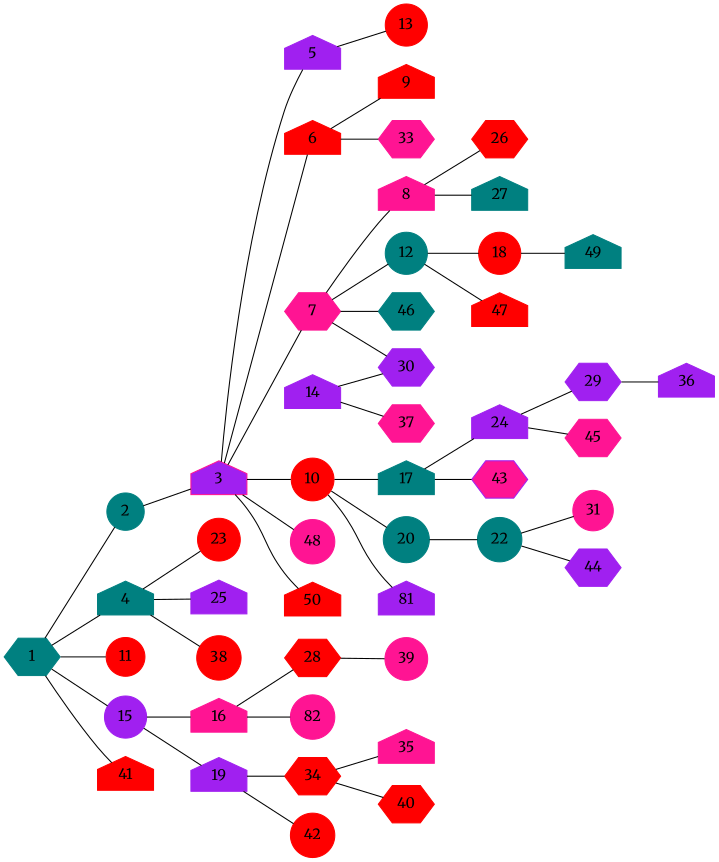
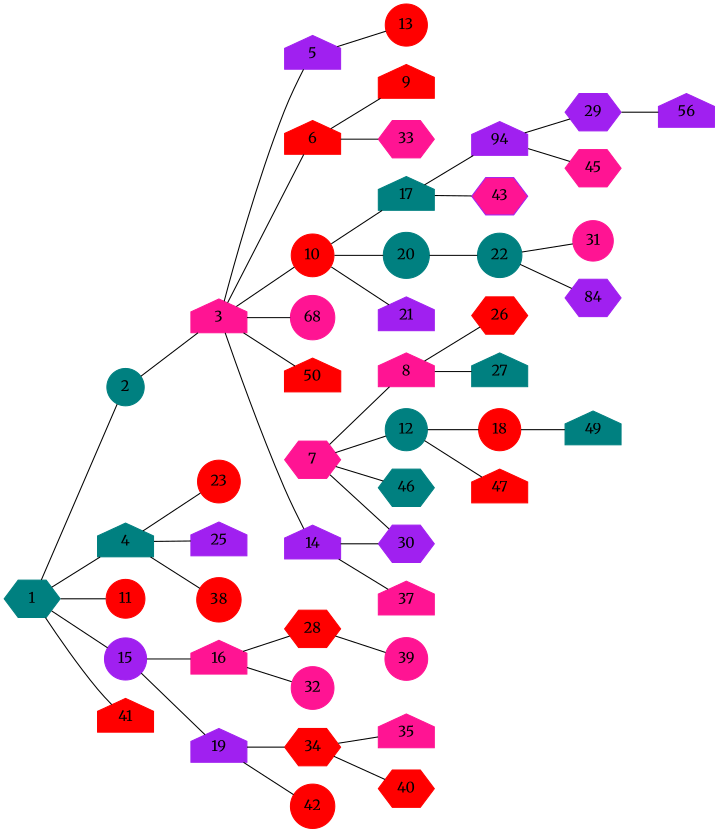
(686, 382) -> (686, 112)
(265, 398) -> (262, 432)
(406, 423) -> (406, 600)
(500, 423) -> (500, 140)
(219, 479) -> (219, 318)
(313, 542) -> (313, 318)
(593, 568) -> (593, 298)
(406, 600) -> (406, 316)
(313, 717) -> (313, 688)
